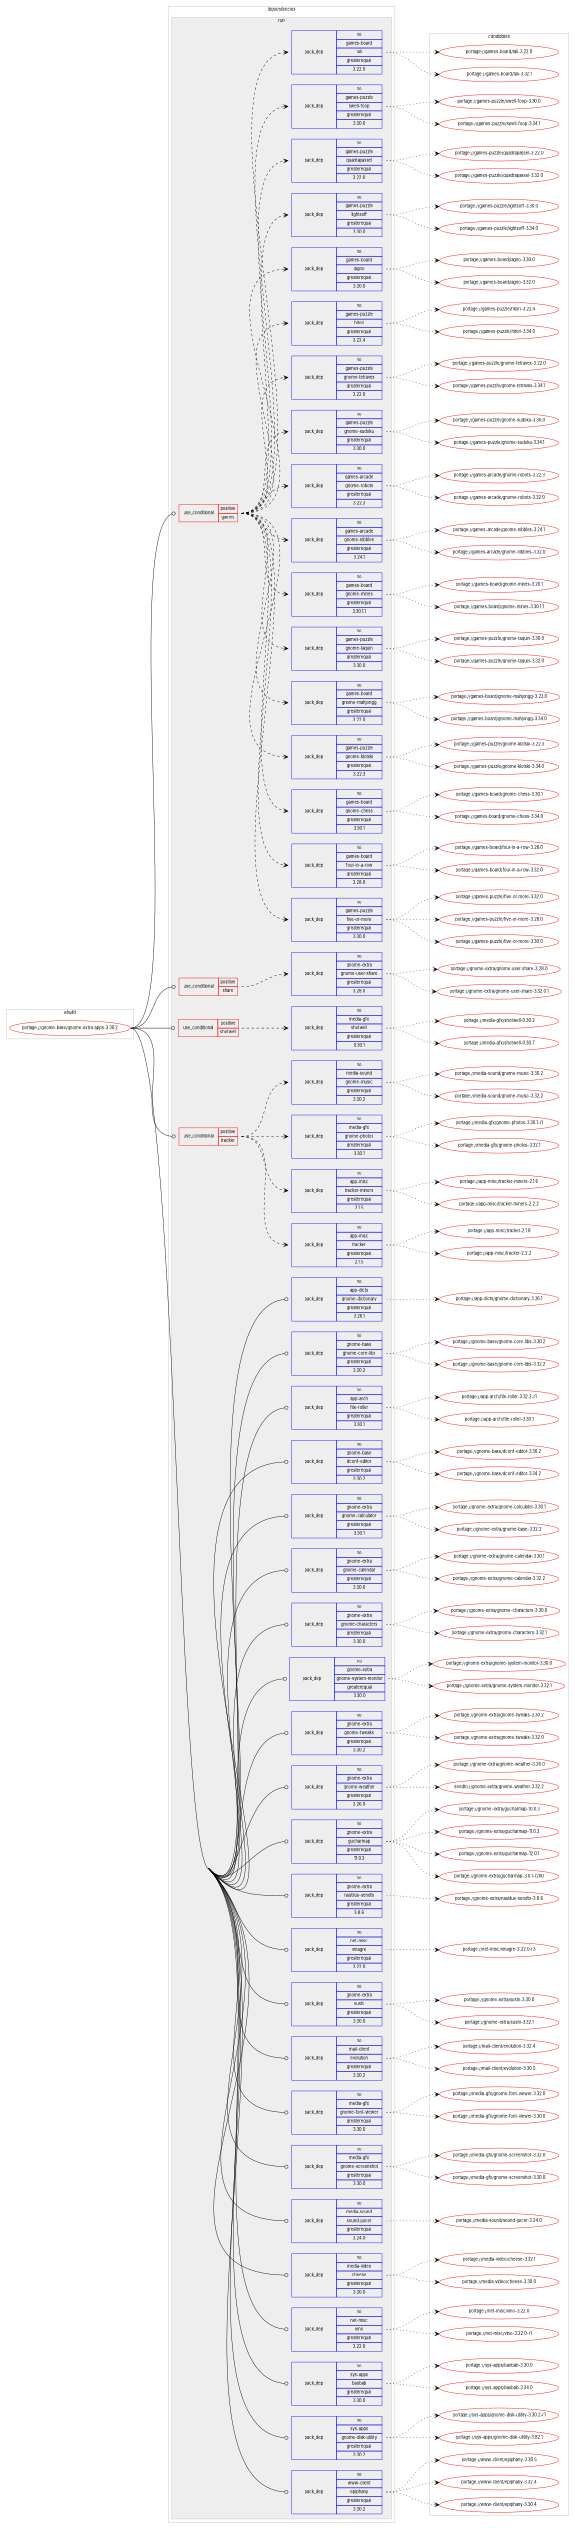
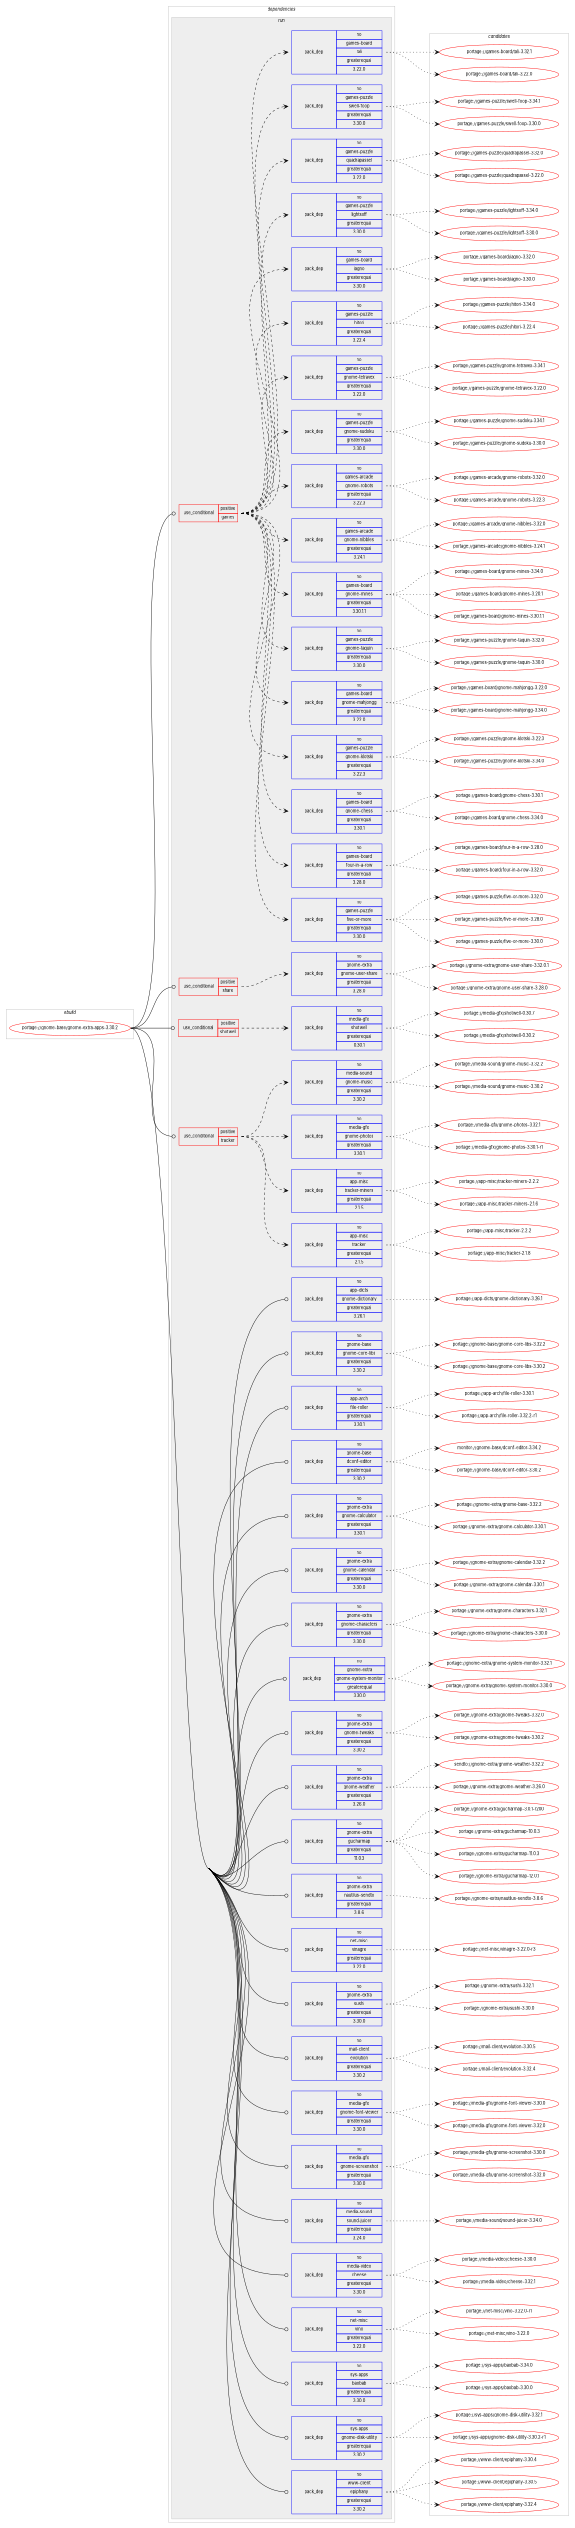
none -> (499, 572)
(499, 1474) -> (499, 1448)
(499, 2438) -> (499, 2415)
